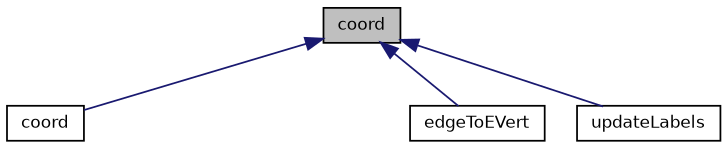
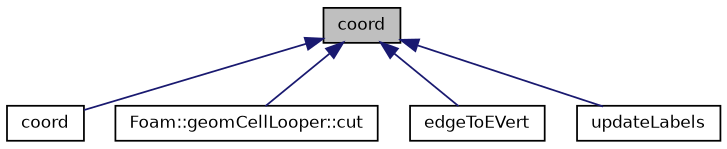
none -> (247, 123)
